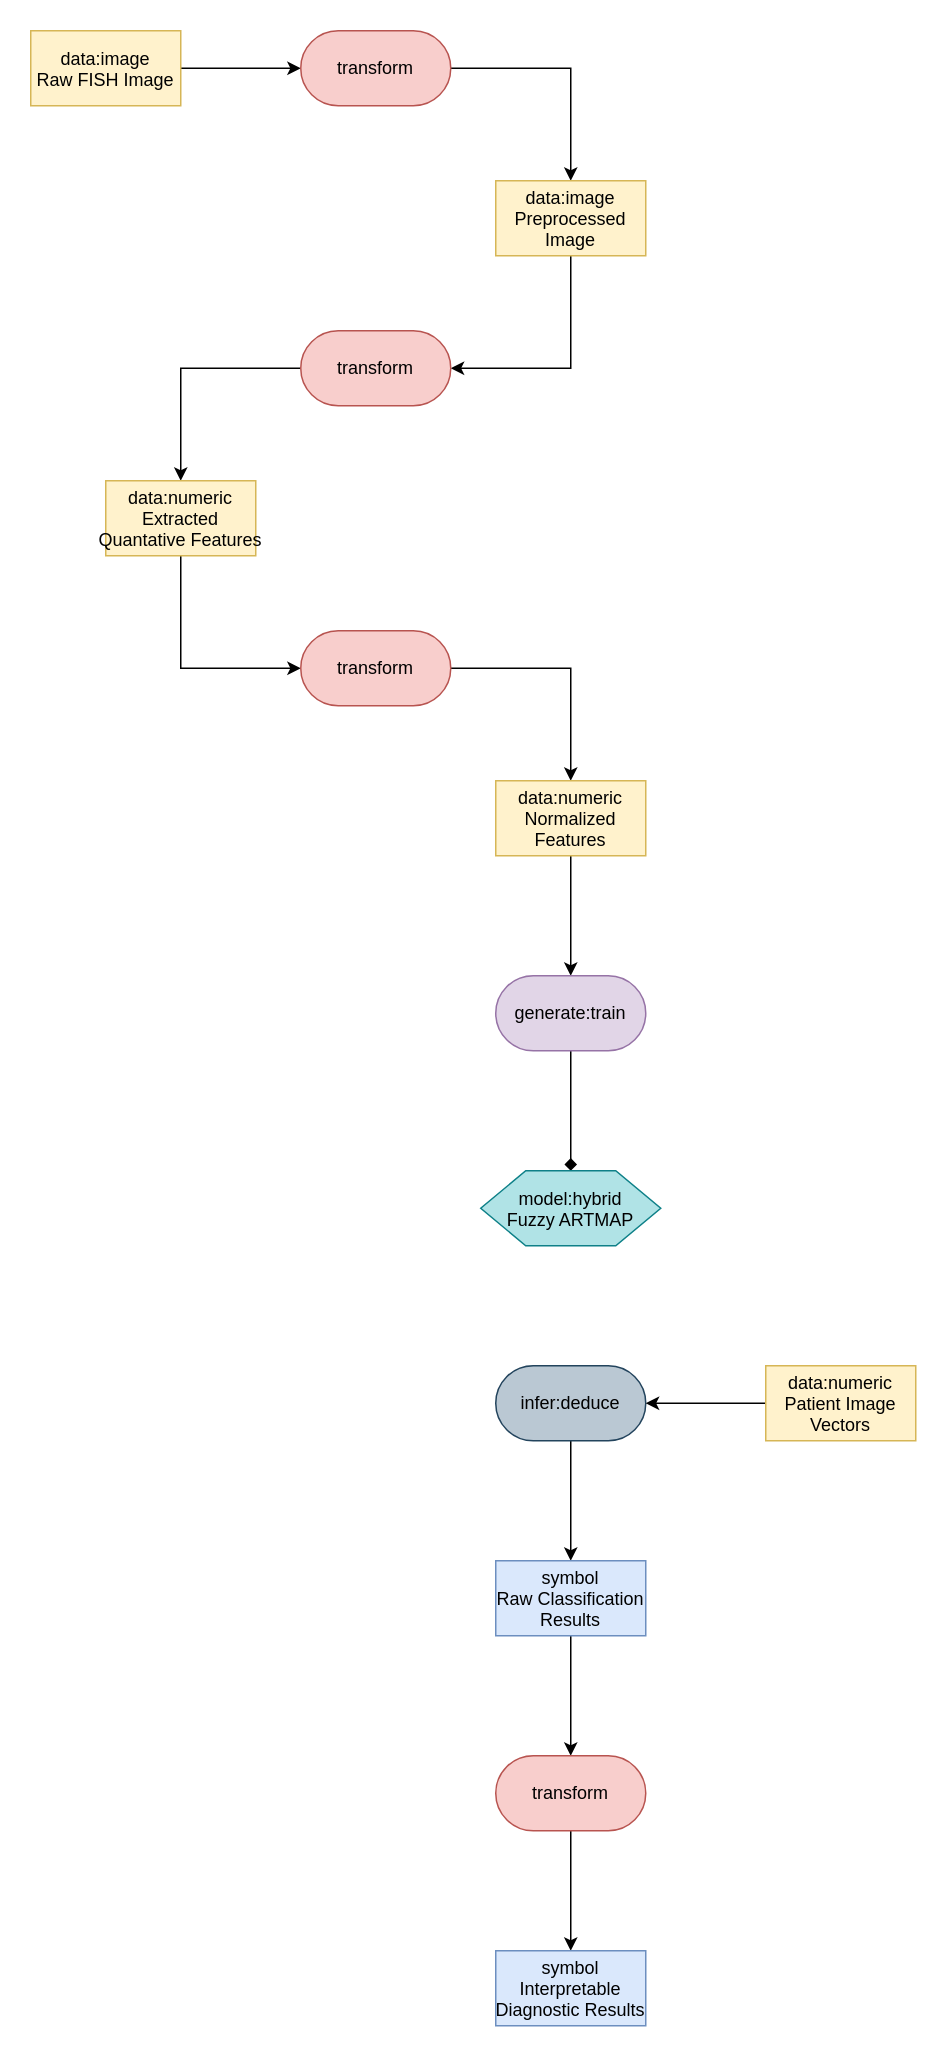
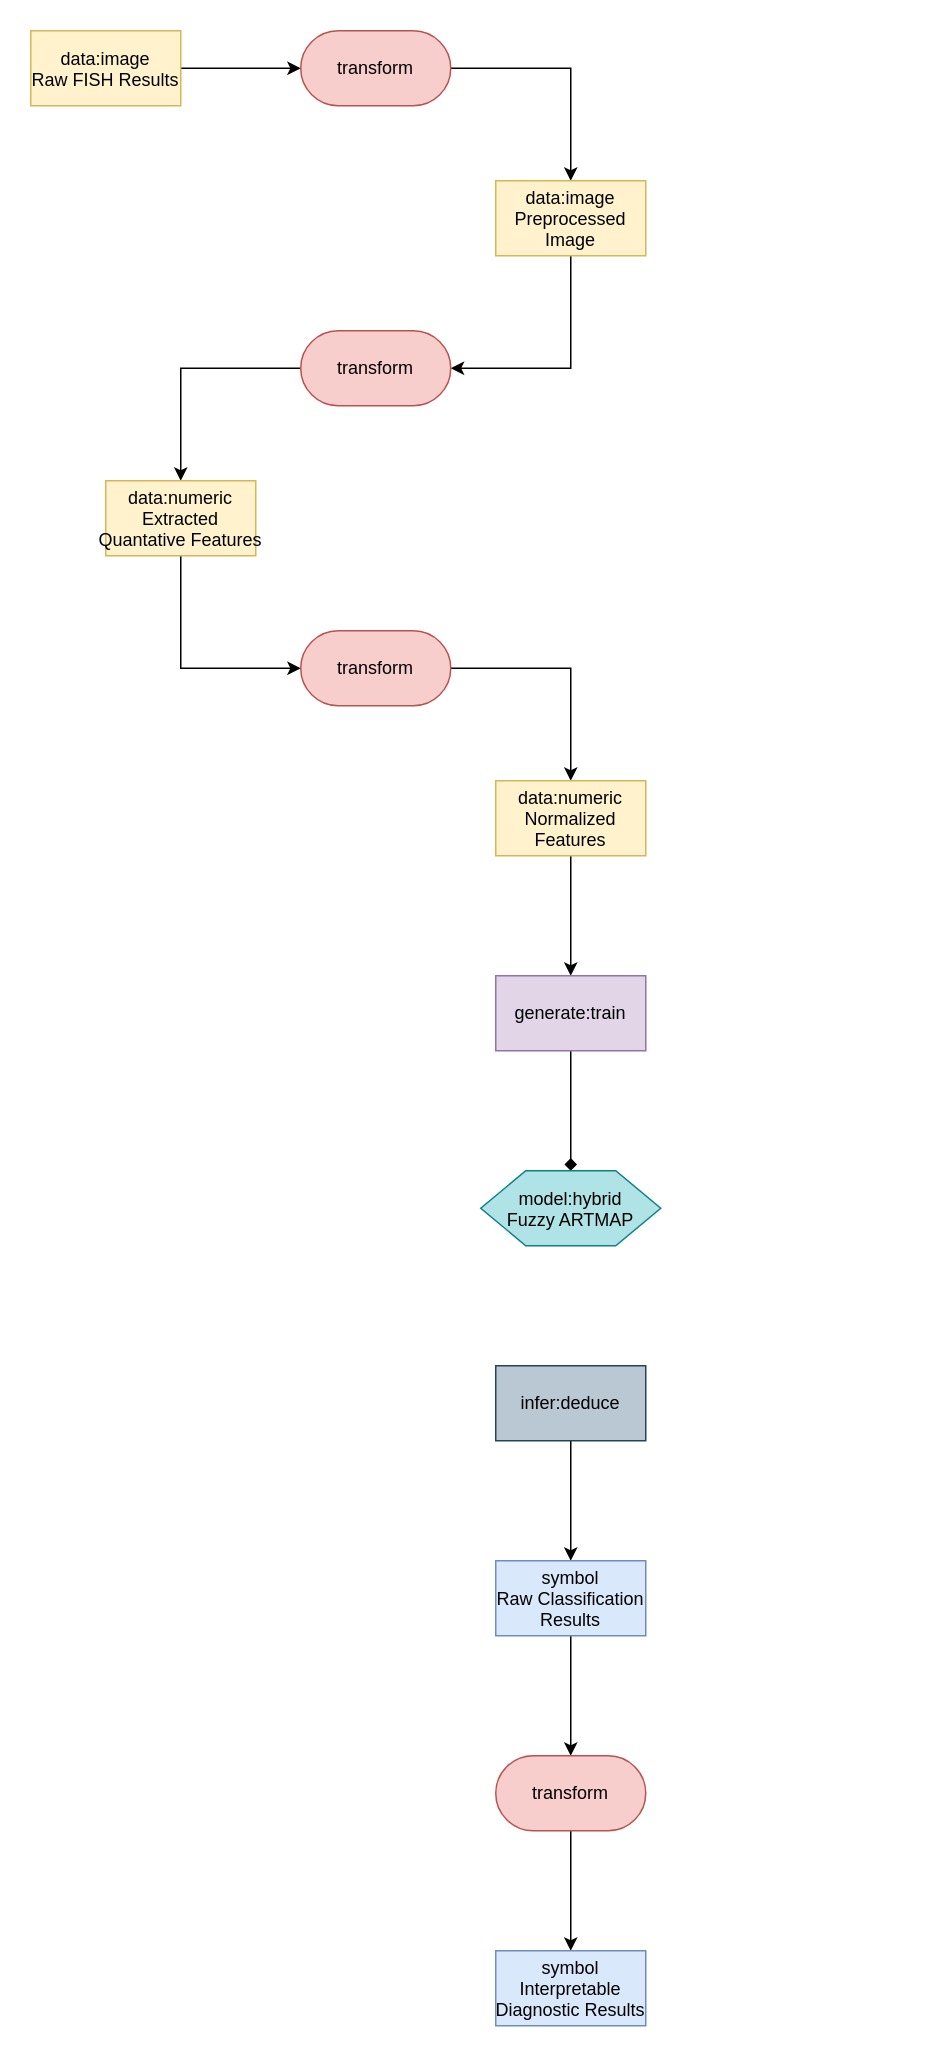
(105, 59) -> (105, 59)
(571, 1013) -> (571, 1013)
(571, 1403) -> (571, 1403)
(711, 1403) -> none
(841, 1403) -> none
